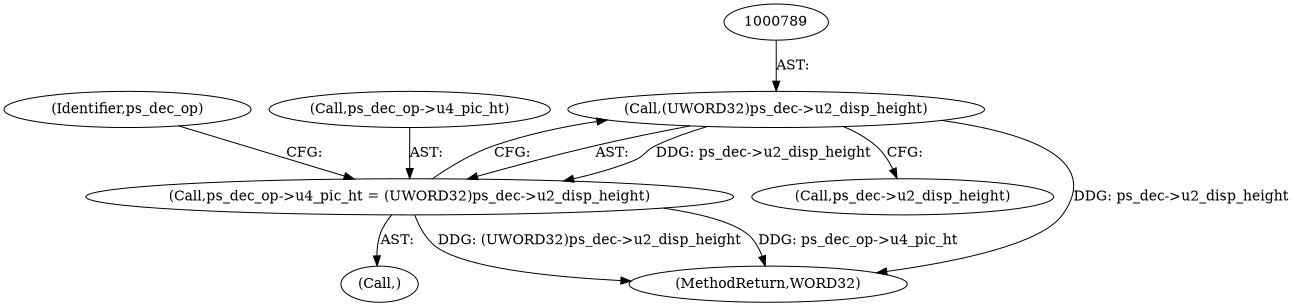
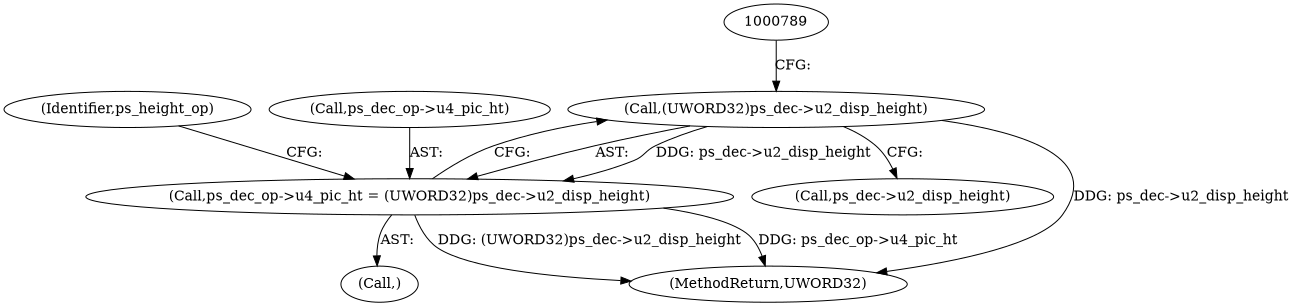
(795, 66) -> (795, 66)
(128, 109) -> (128, 109)
(768, 284) -> (768, 284)
